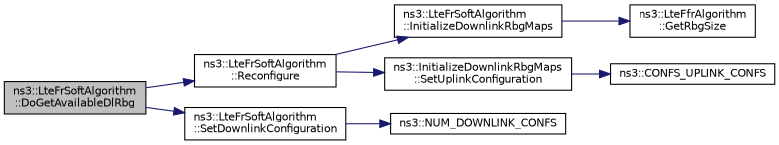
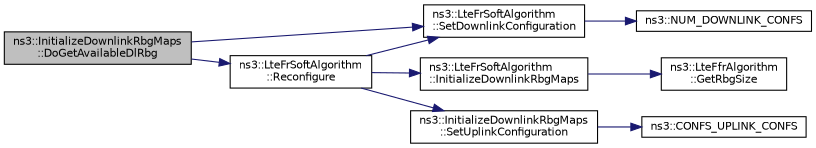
none -> (397, 48)
(75, 98) -> (98, 48)
